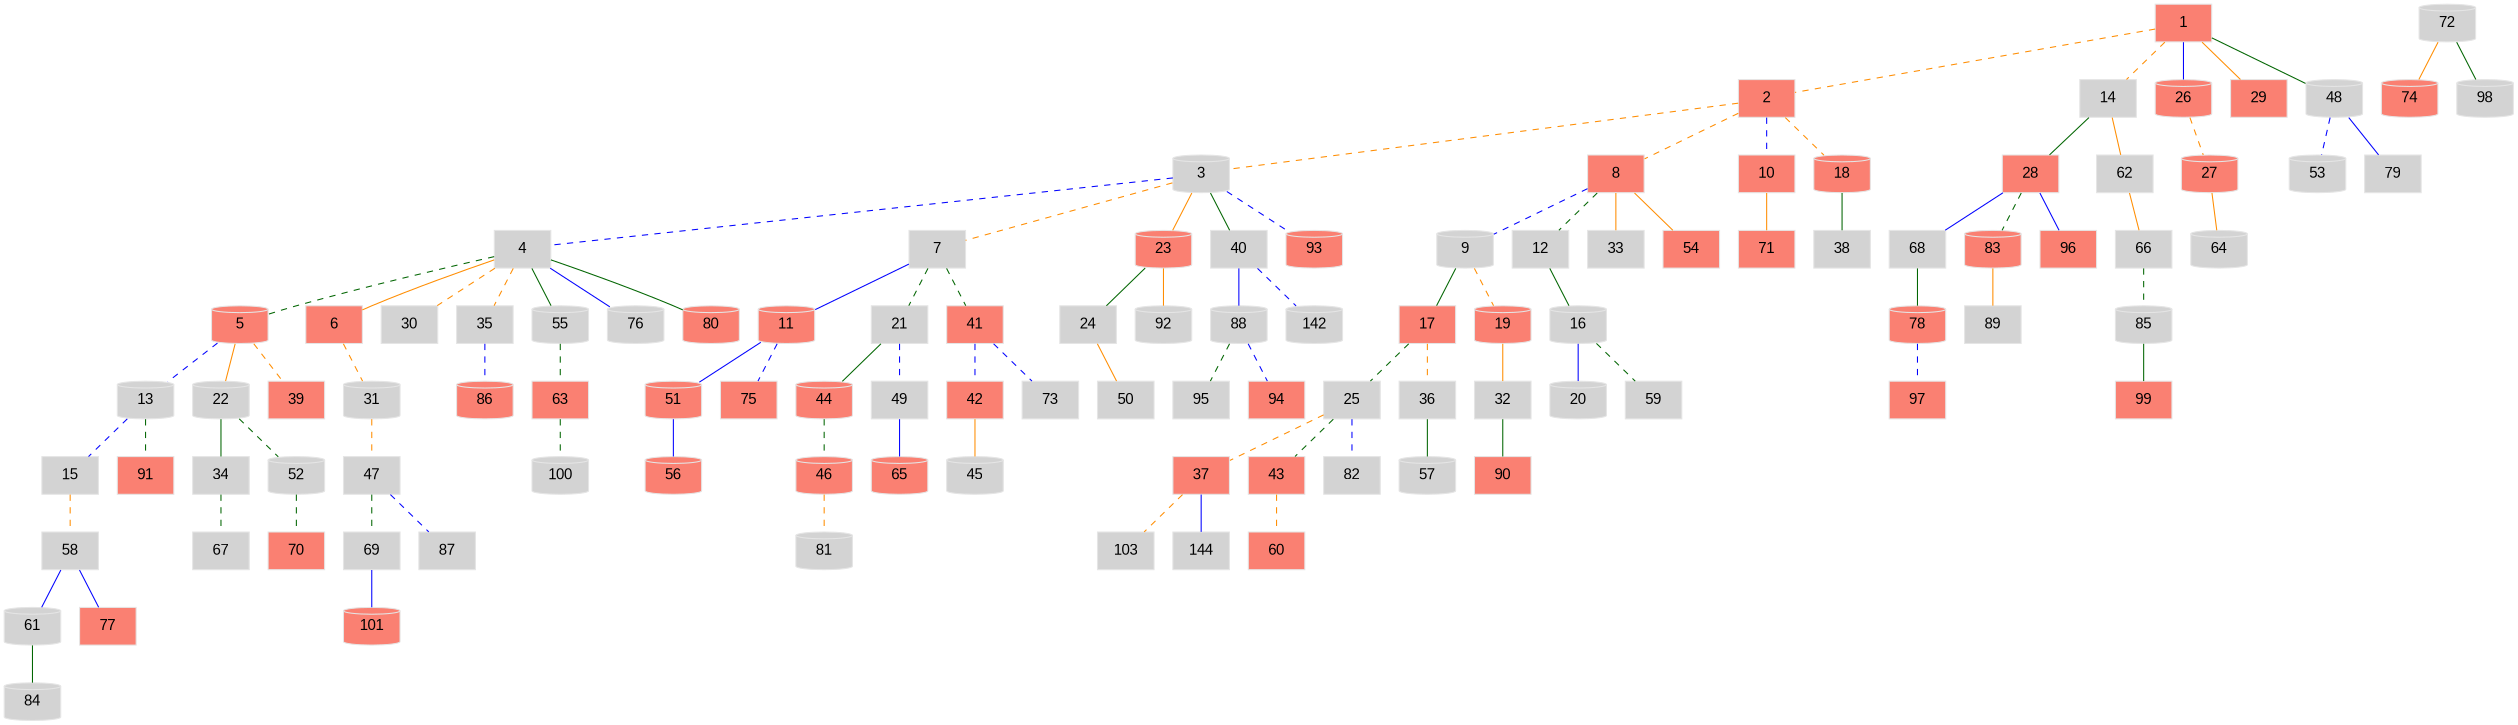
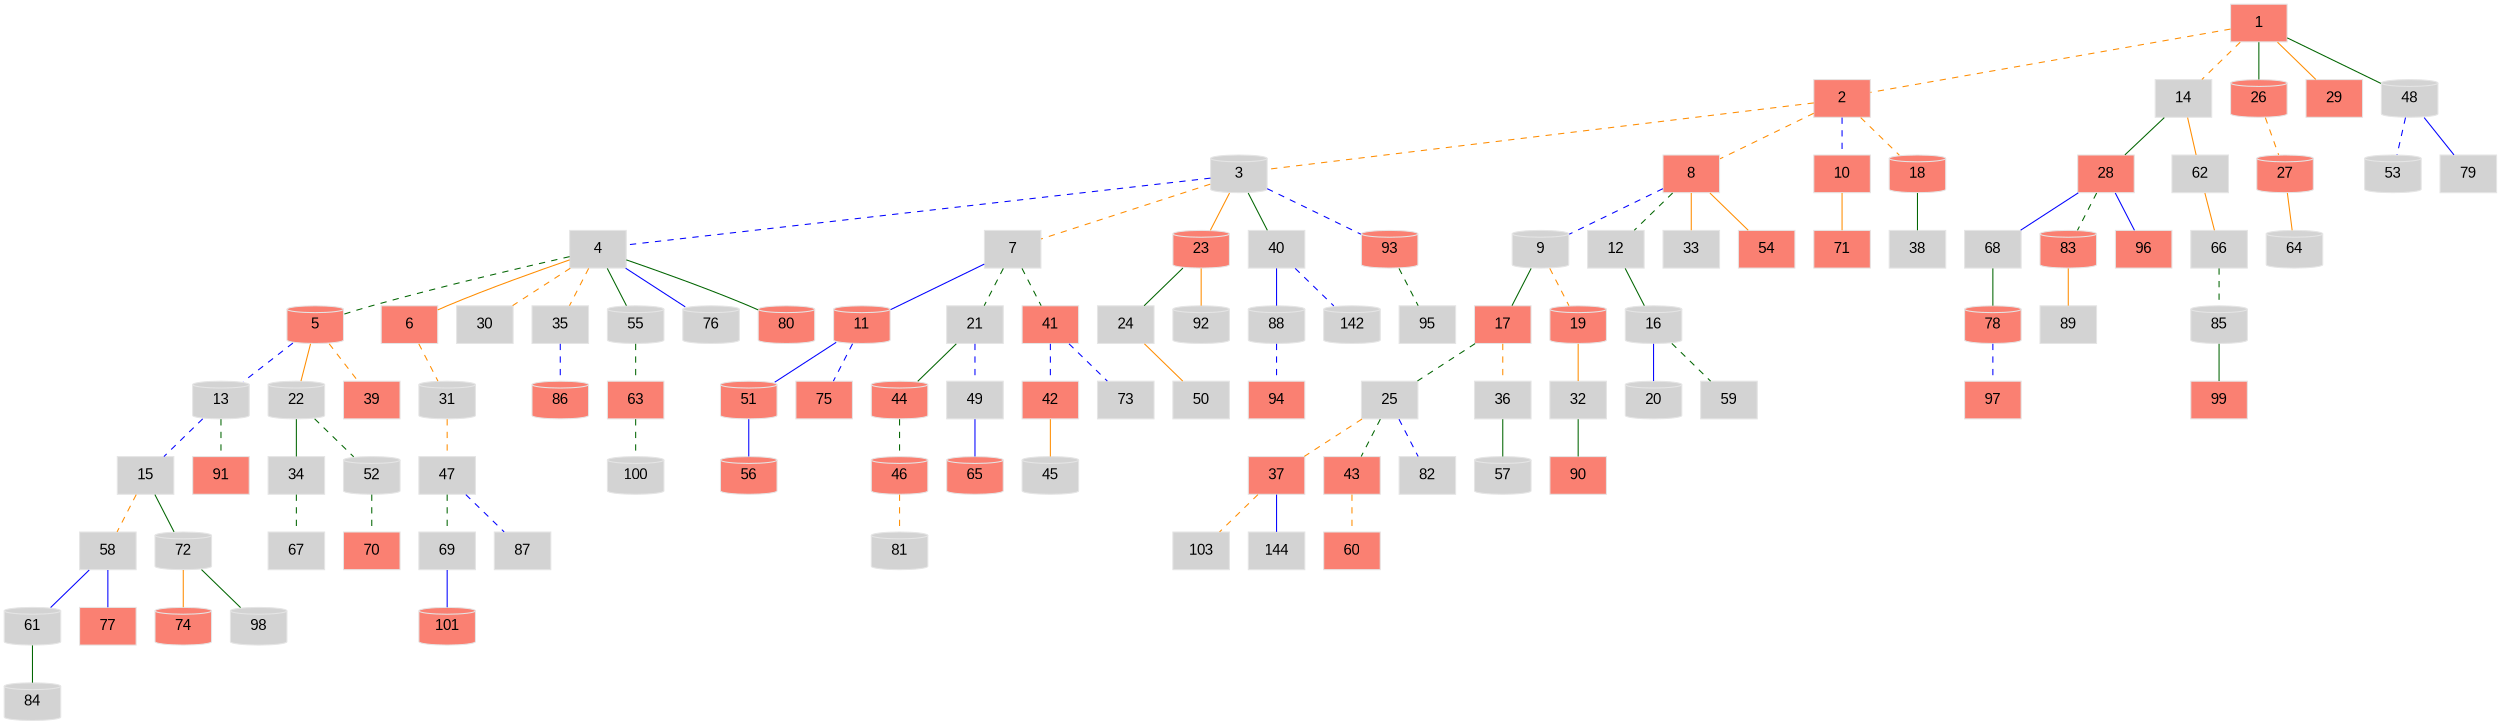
(2183, 61) -> (2259, 61)
(1220, 362) -> (1409, 287)
none -> (164, 513)
